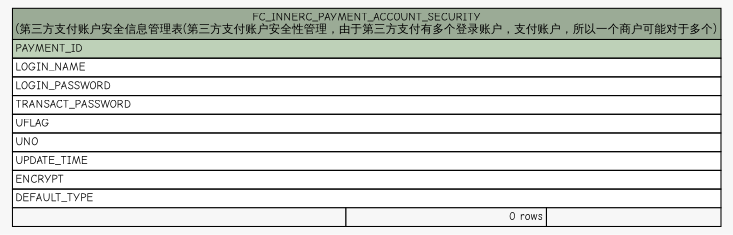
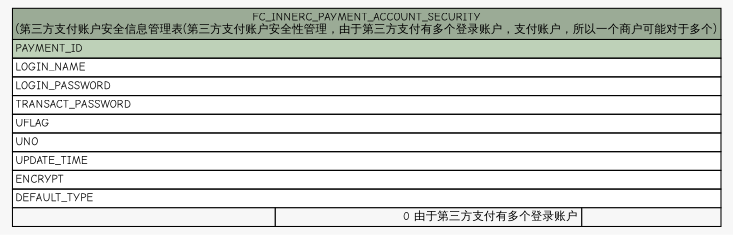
(526, 217) -> (491, 217)
